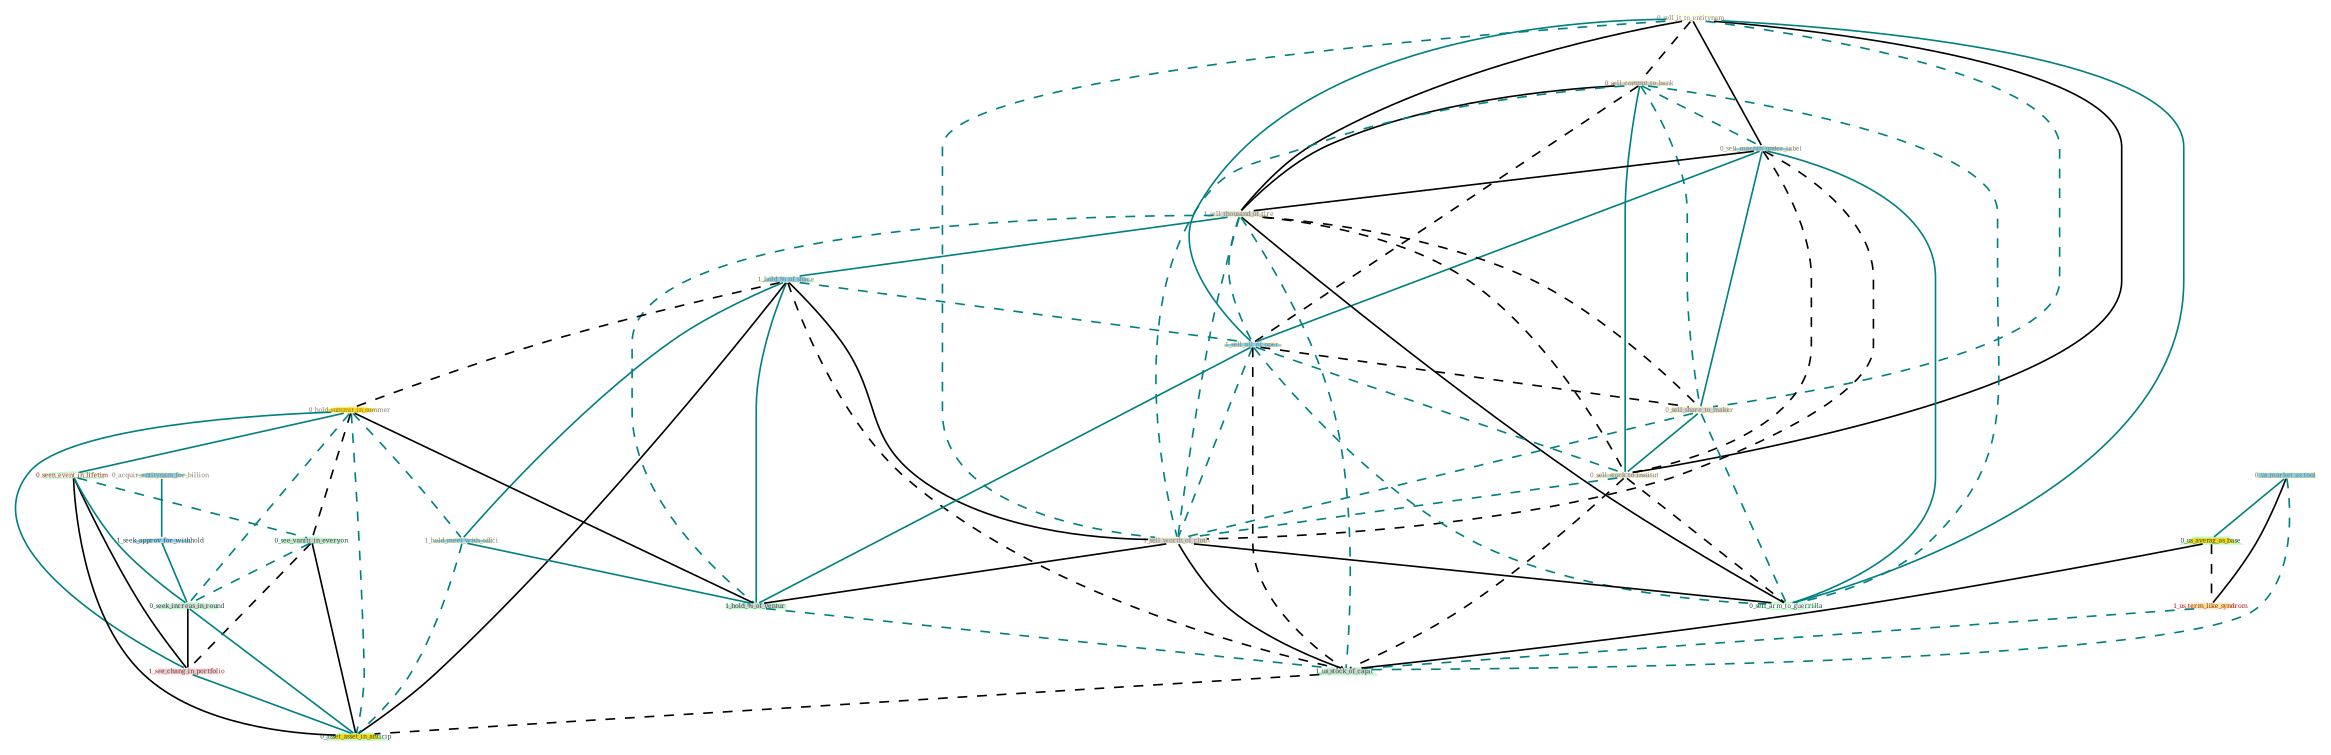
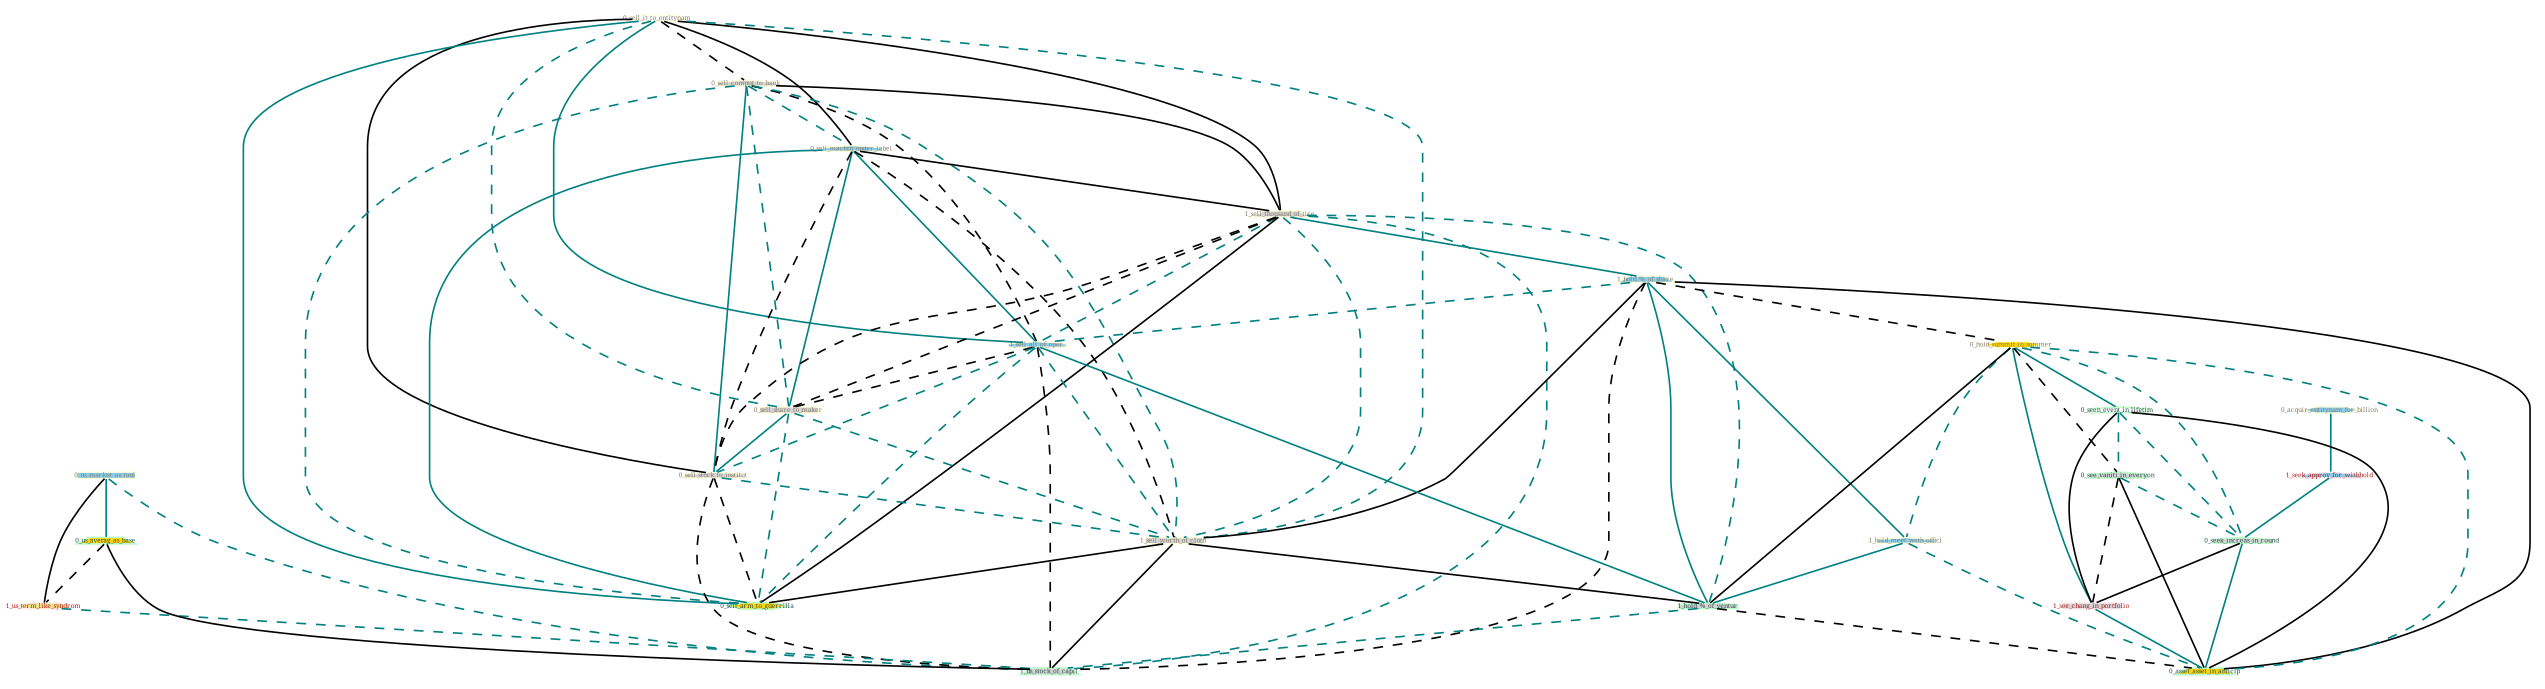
(73, 475) -> (2118, 410)
(162, 541) -> (2331, 475)
(121, 548) -> (2180, 475)
(1787, 606) -> (758, 606)
(847, 704) -> (1954, 638)
